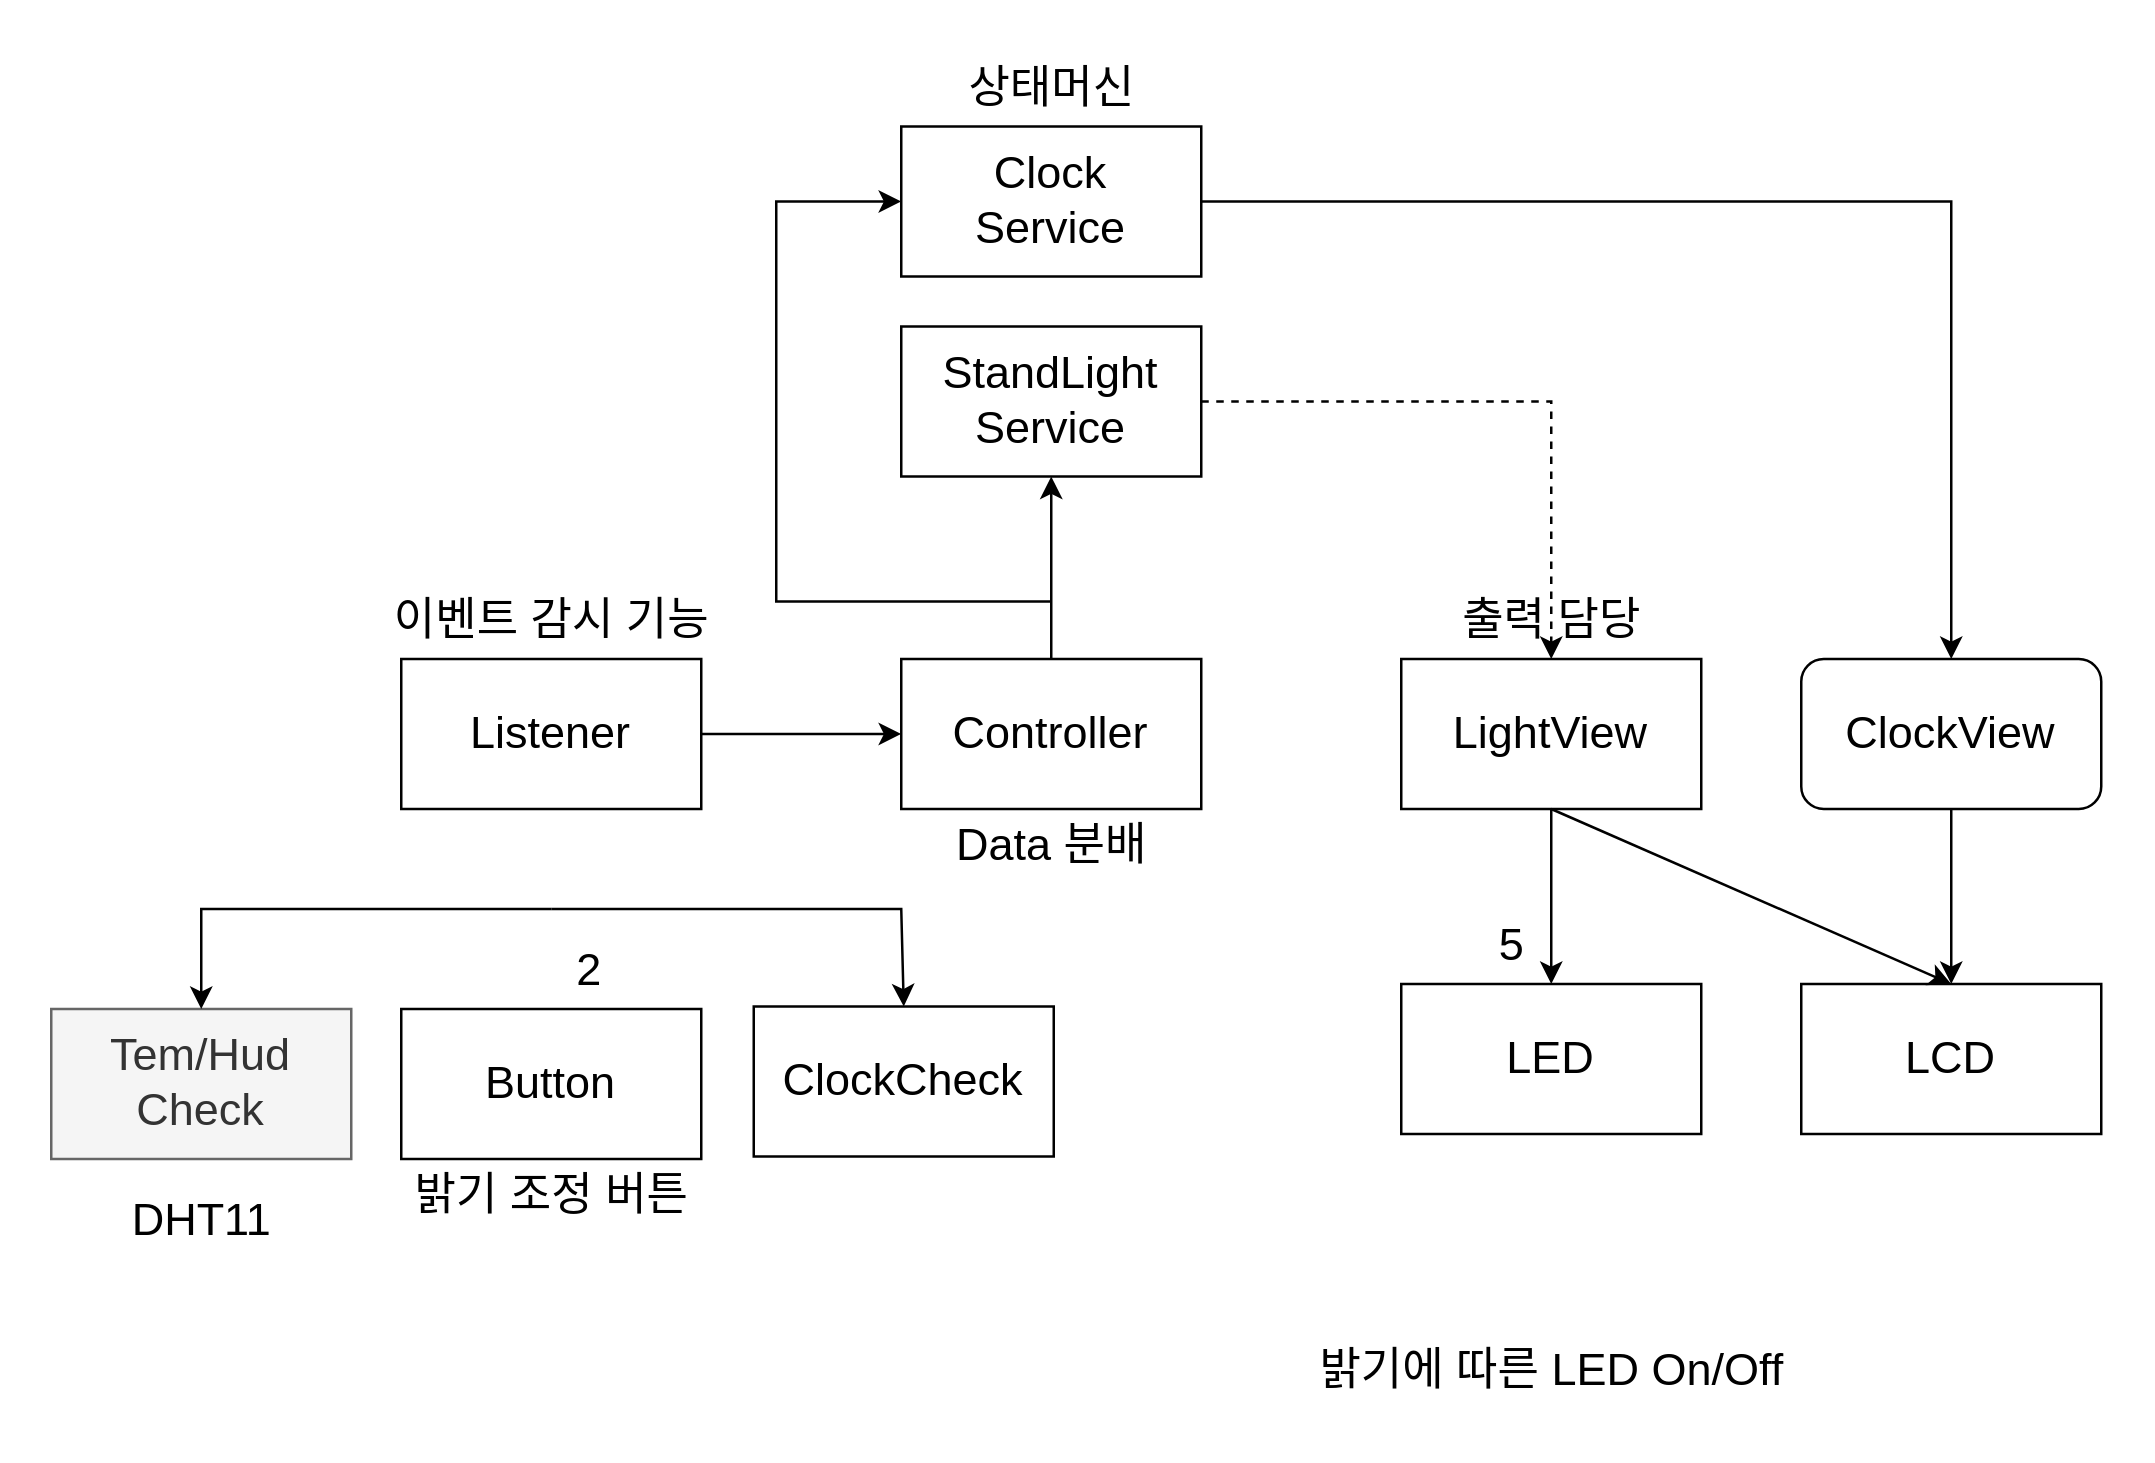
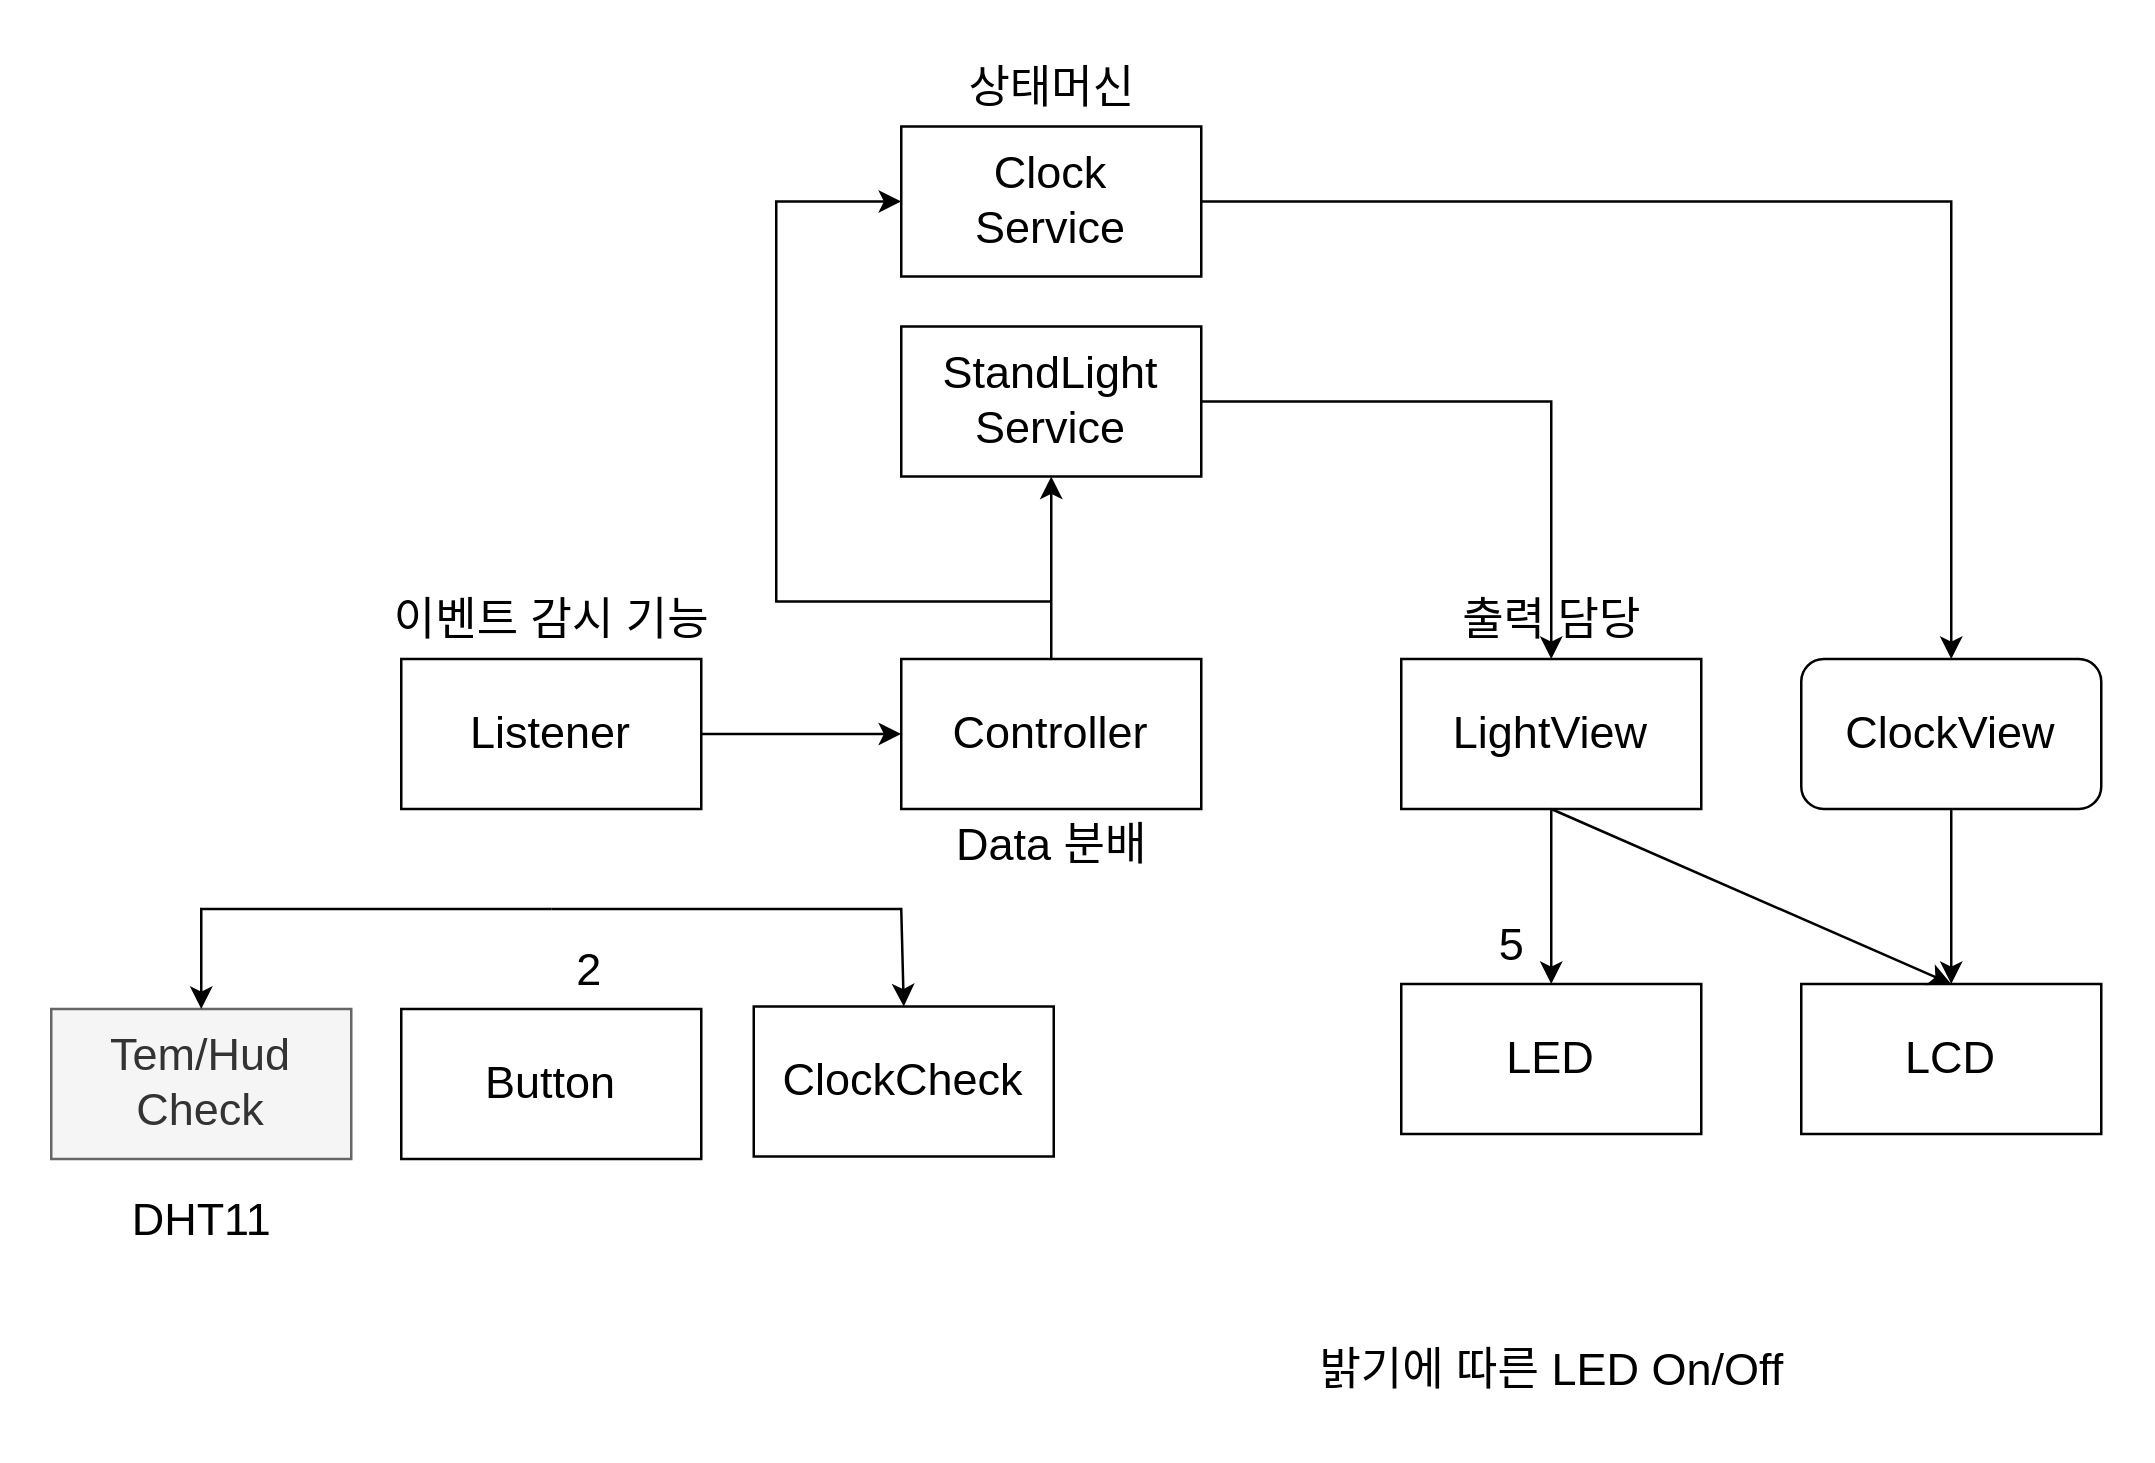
(1496, 401) -> (1496, 401)
(551, 1196) -> none
